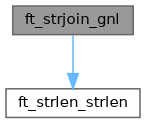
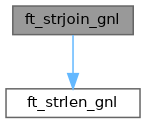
(73, 103) -> (73, 103)
